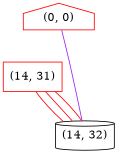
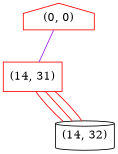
(72, 75) -> (46, 46)
